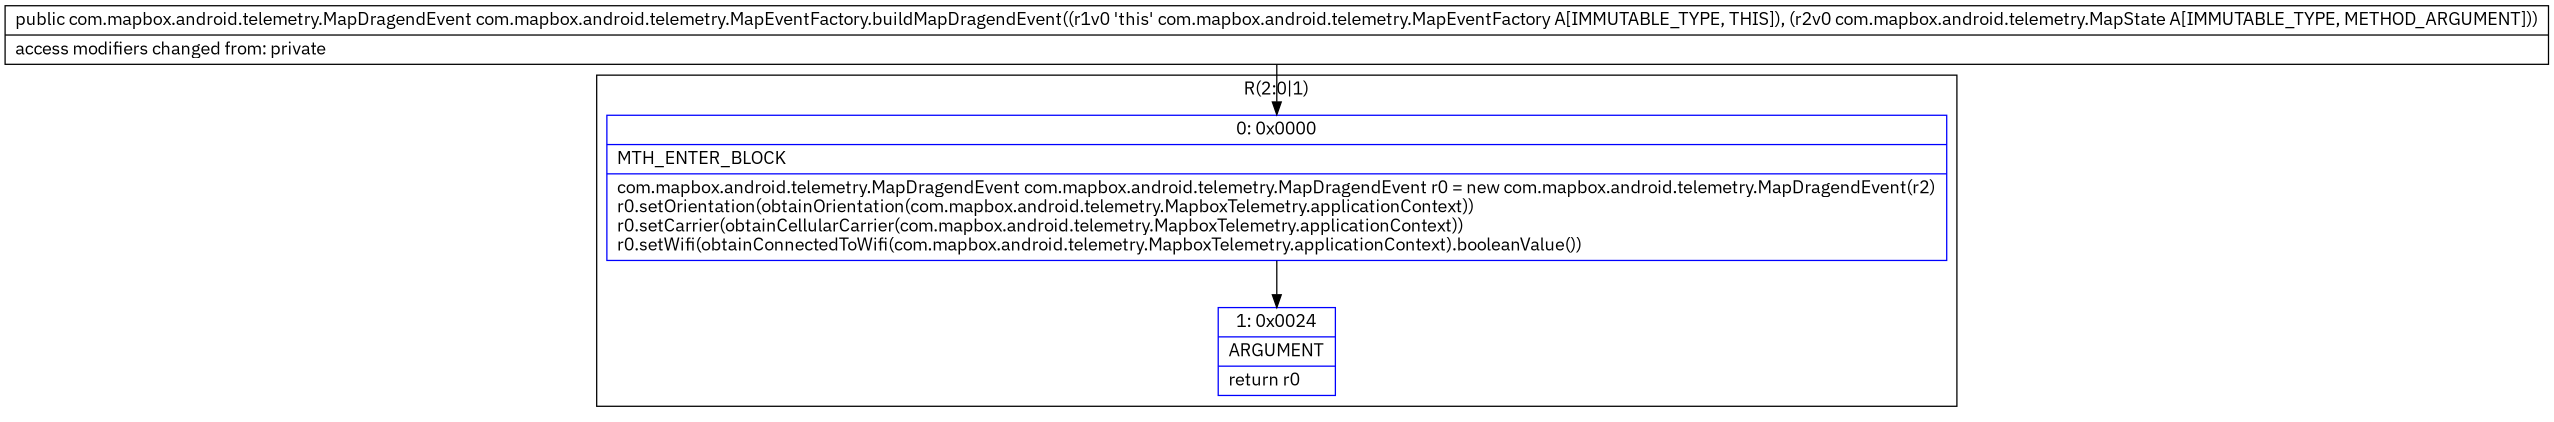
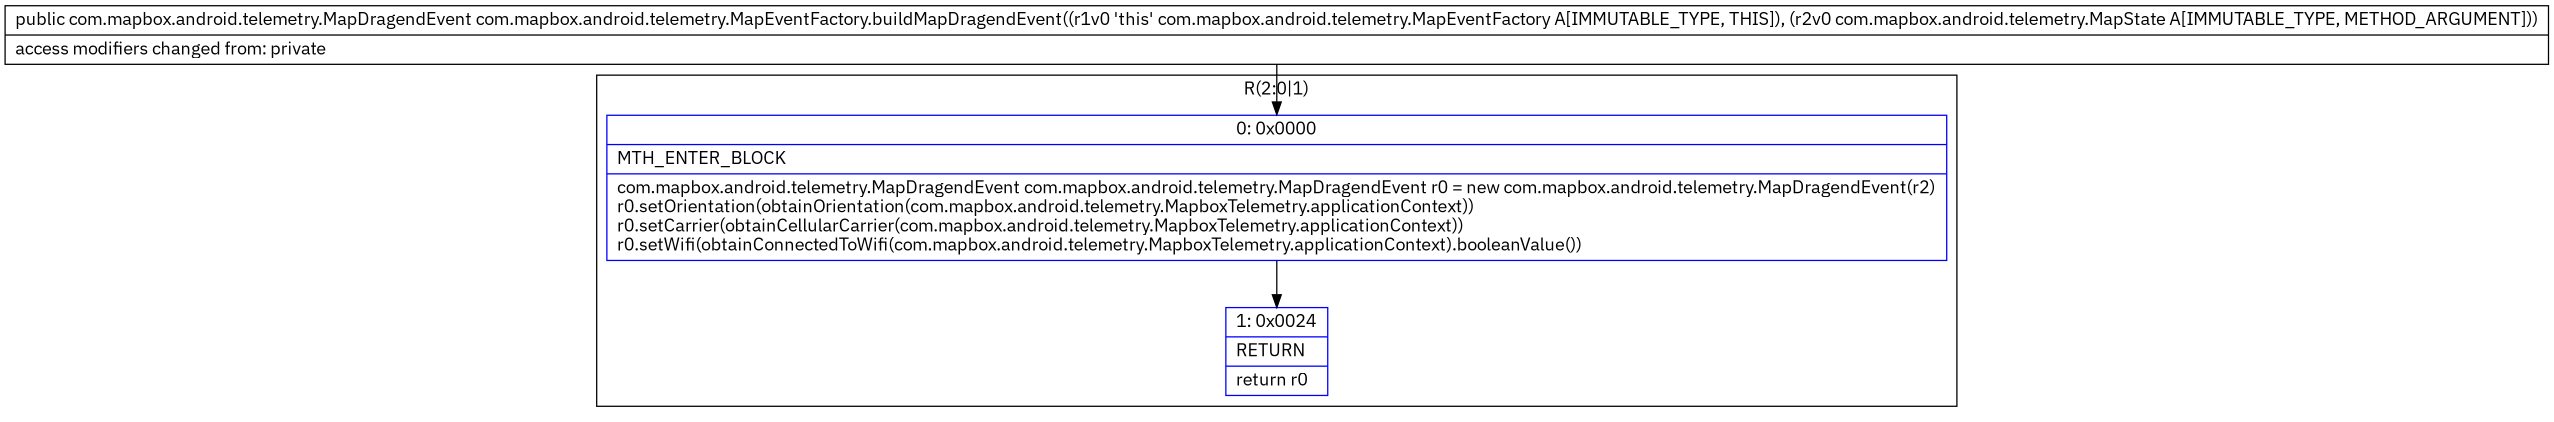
(1277, 351) -> (1271, 351)
